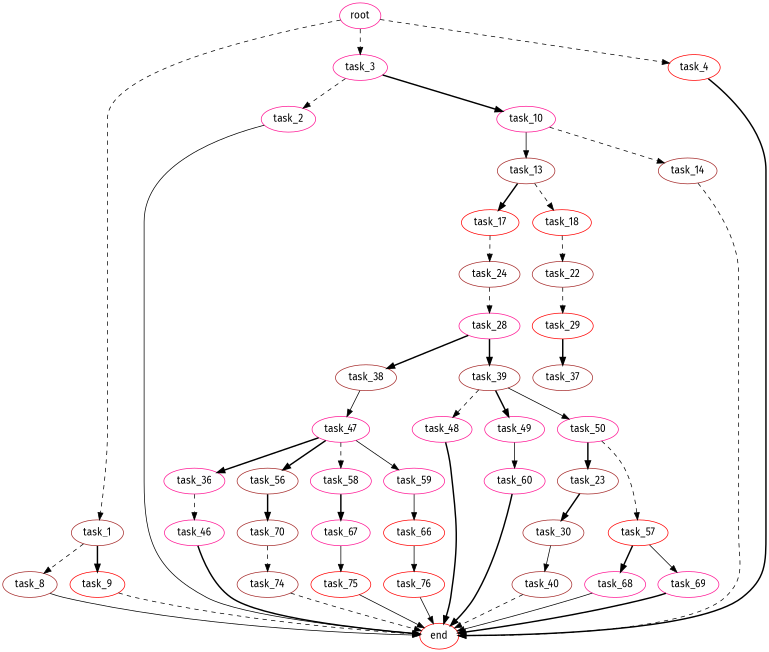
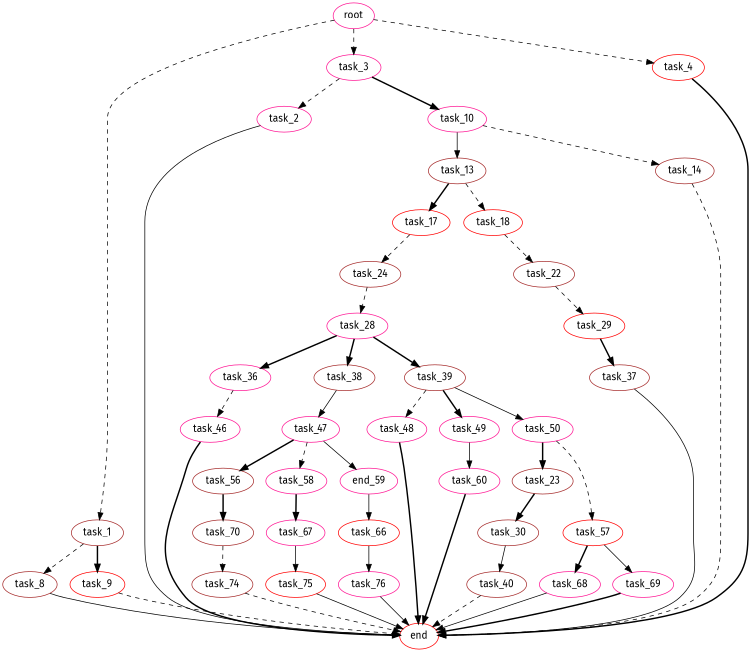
(271, 454) -> (302, 350)
(414, 481) -> (369, 481)
(414, 584) -> (369, 584)
none -> (677, 599)
